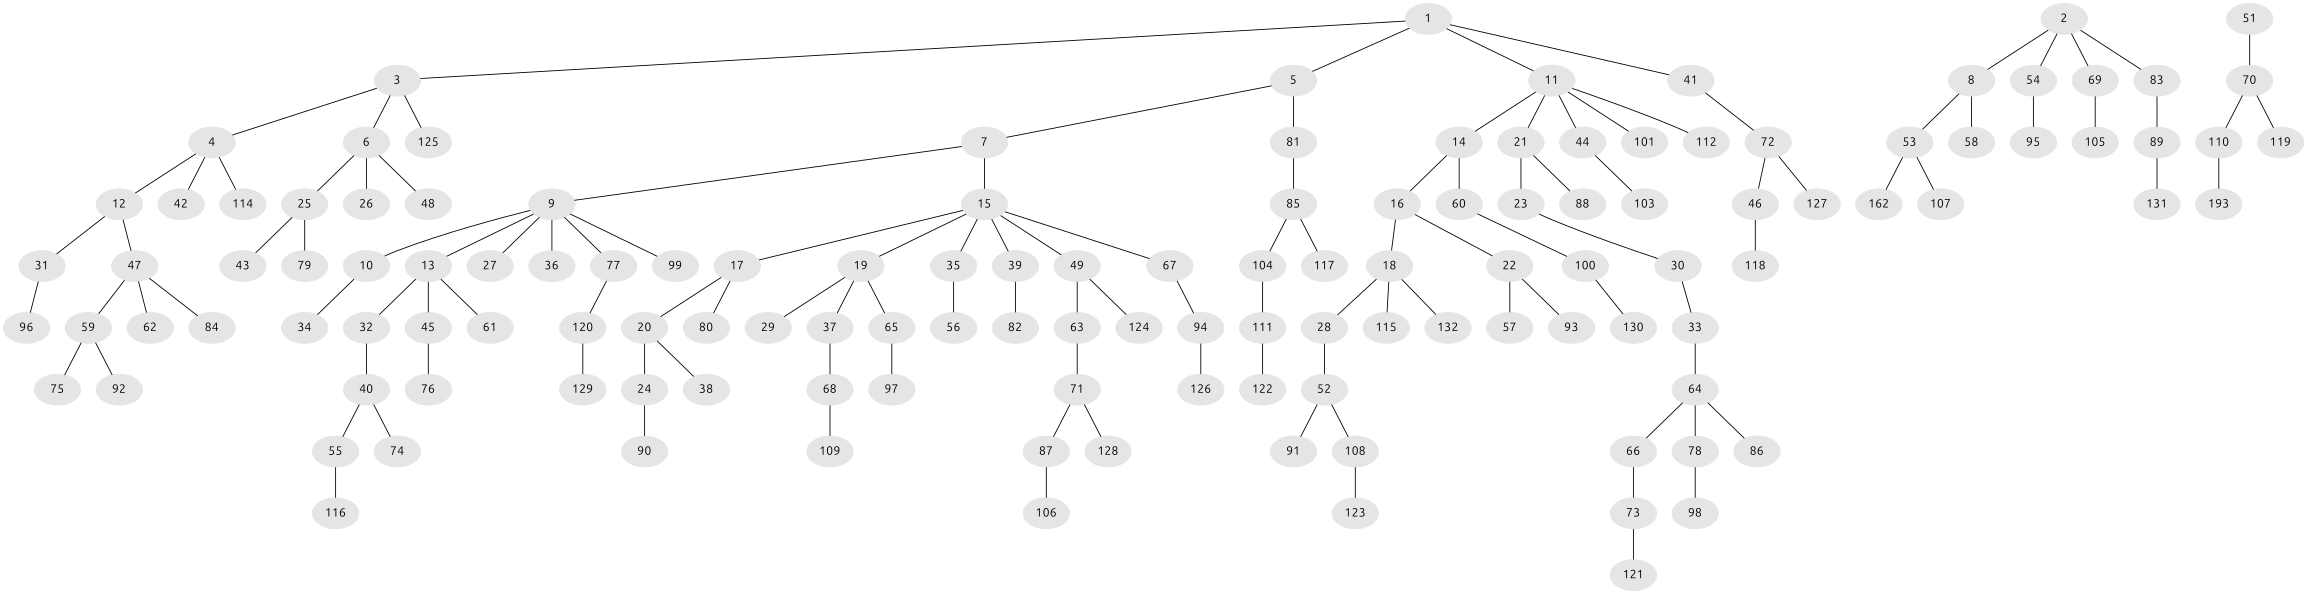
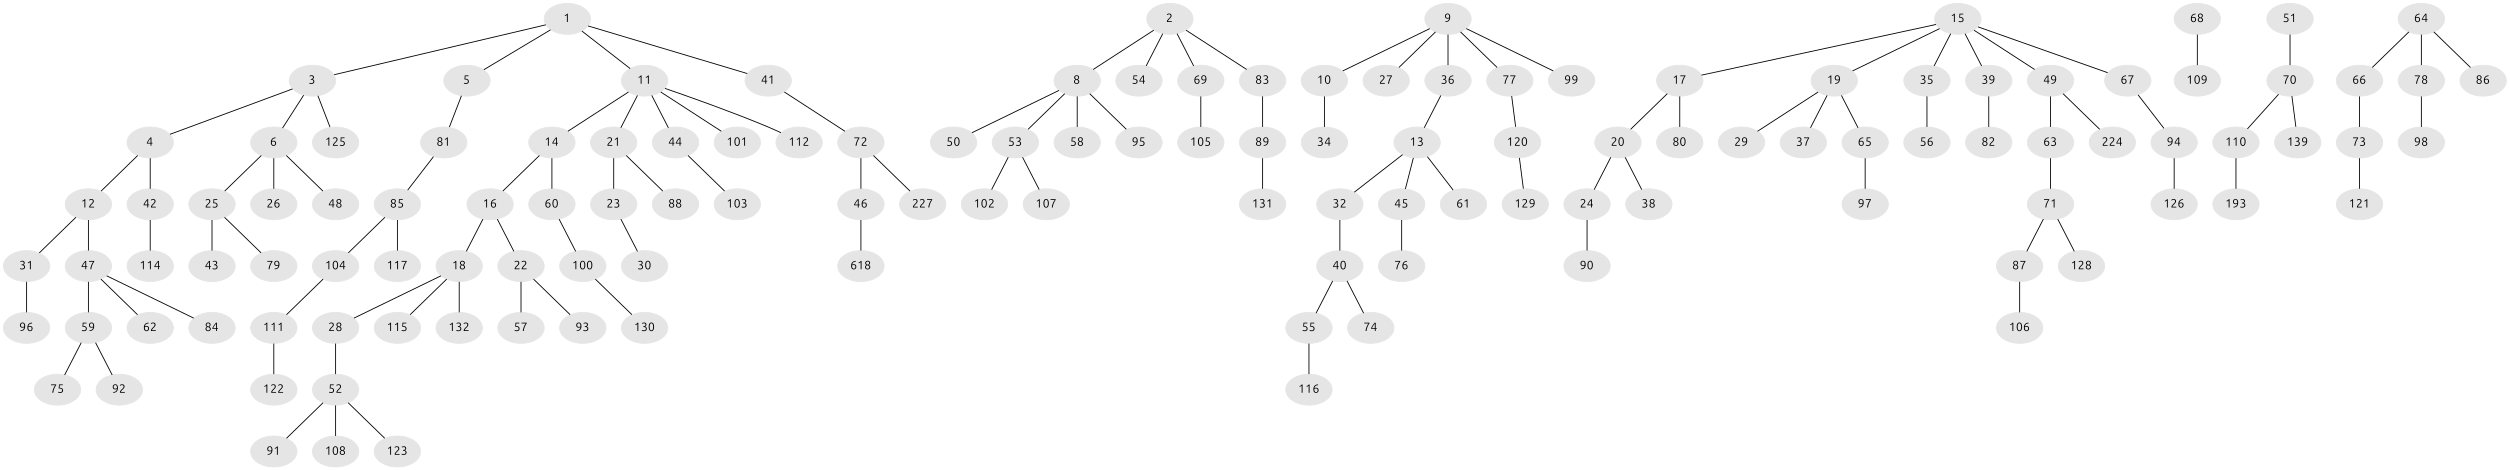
(2033, 112) -> (1108, 111)
none -> (954, 142)
(985, 142) -> none
(2281, 142) -> (2298, 142)
(227, 173) -> (150, 235)
(1817, 204) -> (923, 204)
(1879, 204) -> (985, 204)
(490, 235) -> (1433, 112)
(1755, 266) -> (861, 266)
(1139, 328) -> (2112, 142)
(1695, 328) -> none
(830, 359) -> none
(1355, 482) -> (366, 420)
